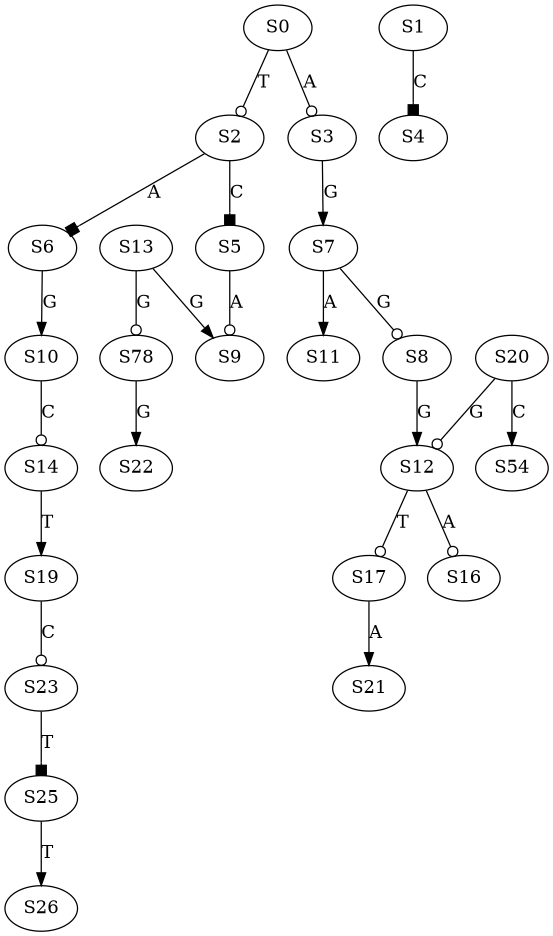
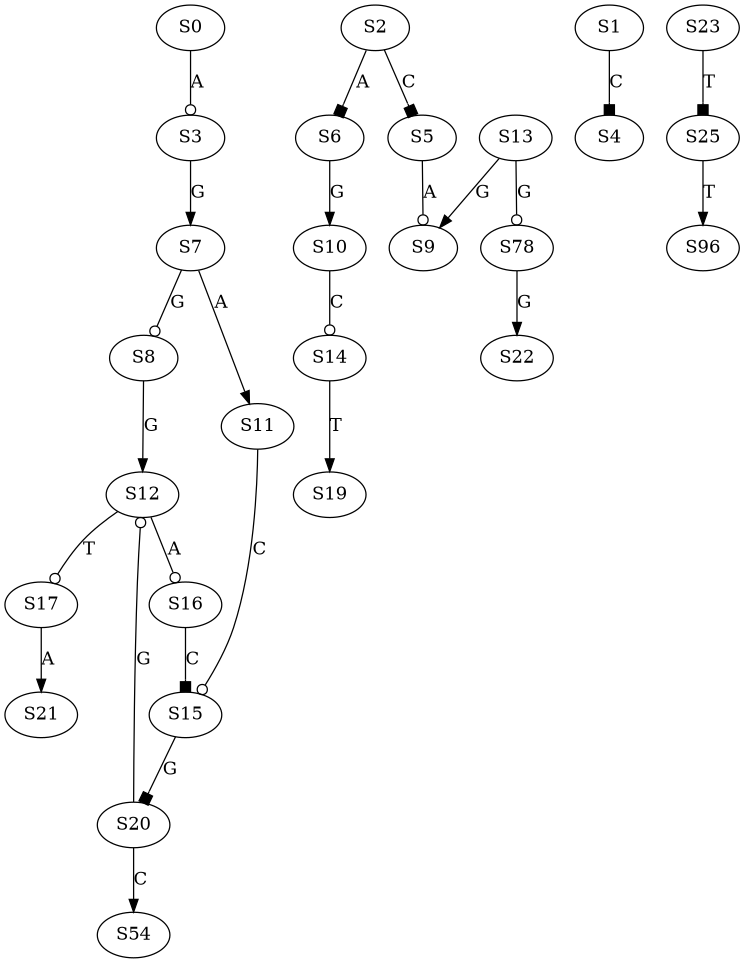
(256, 78) -> none
(41, 628) -> none
none -> (185, 715)
(41, 908) -> (703, 248)
